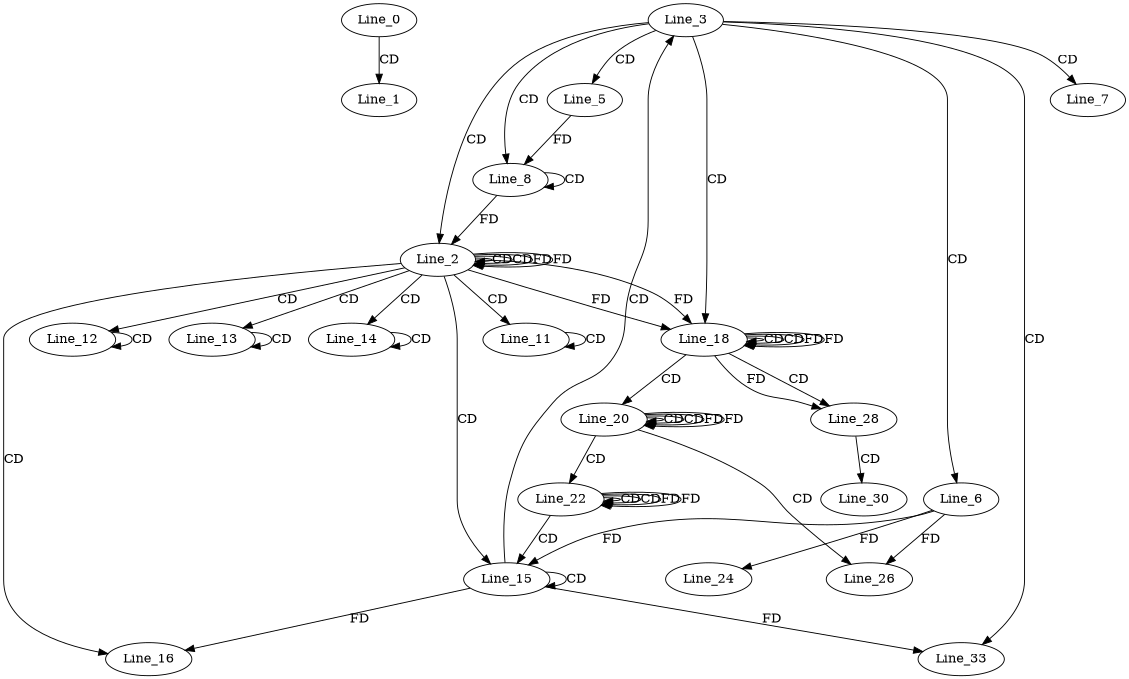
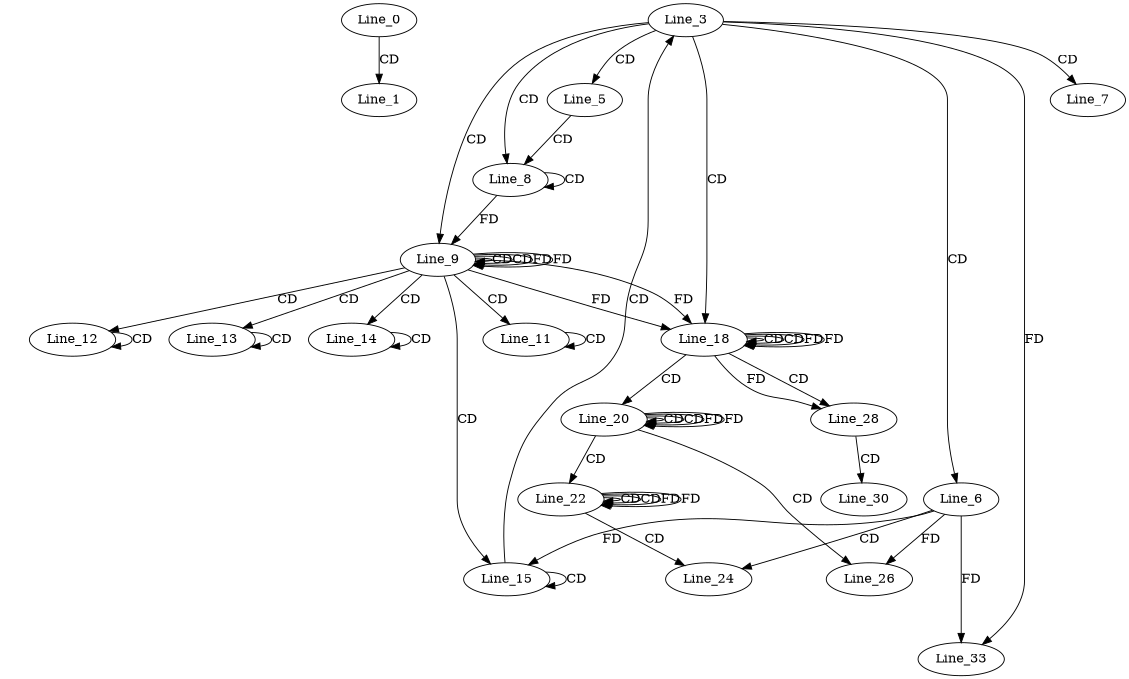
(563, 140) -> (563, 140)
(438, 260) -> (438, 260)
(1035, 340) -> (1035, 340)
(536, 536) -> (631, 537)
(869, 539) -> (869, 539)
(729, 618) -> (961, 575)
(149, 659) -> none
